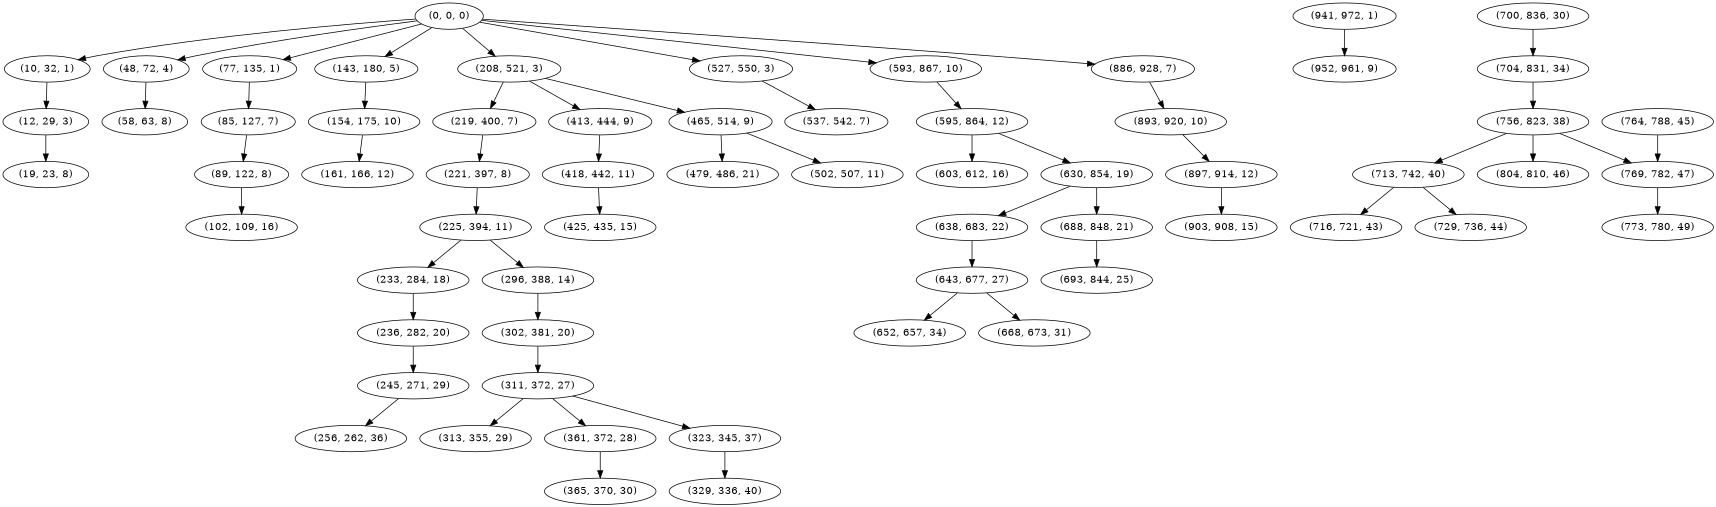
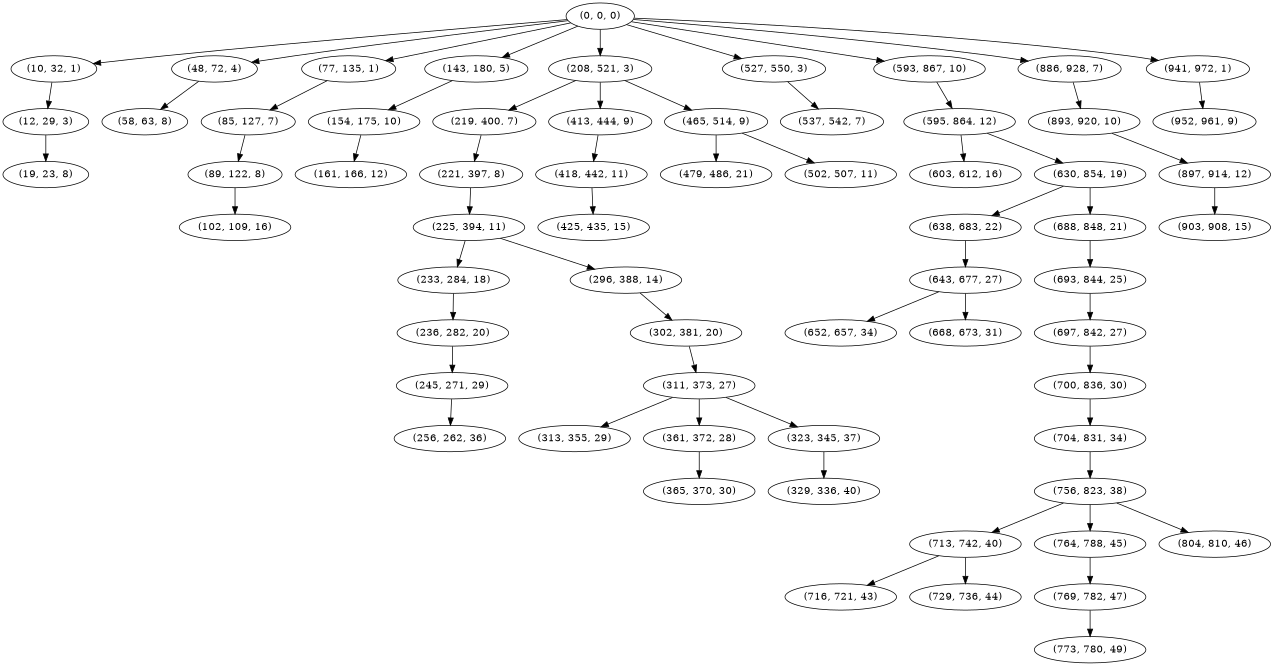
none -> (893, 33)
(1592, 147) -> (1090, 514)
none -> (1090, 333)
(538, 386) -> (699, 386)
